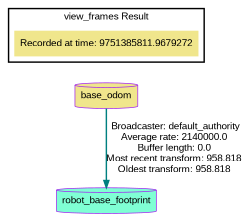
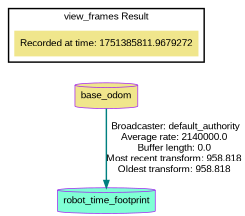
(106, 44) -> (106, 44)
(106, 201) -> (106, 201)
